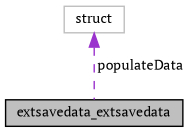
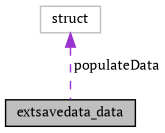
(94, 113) -> (70, 113)
